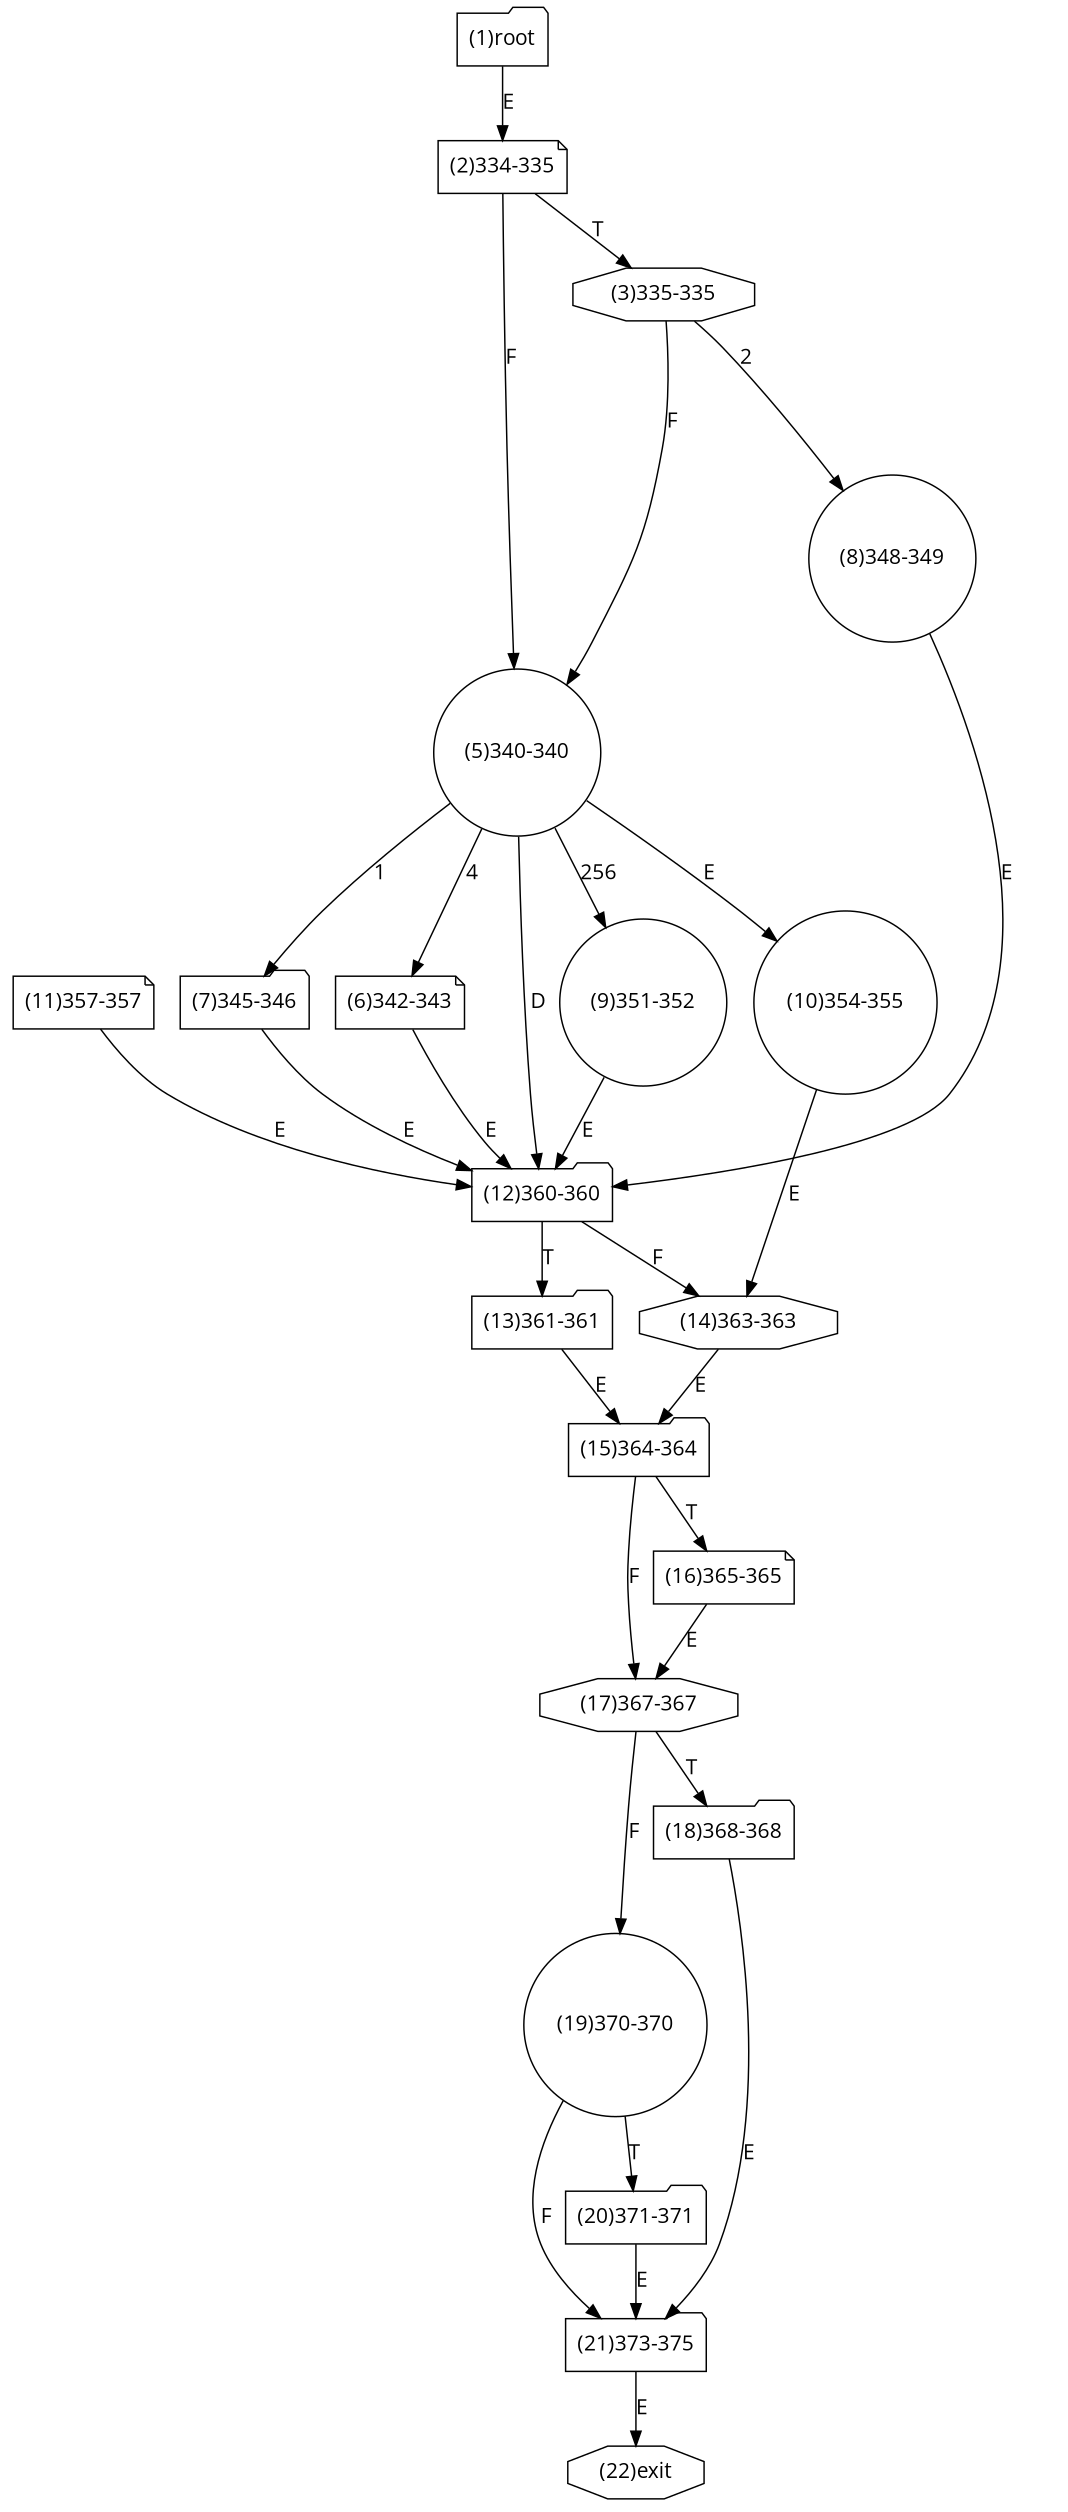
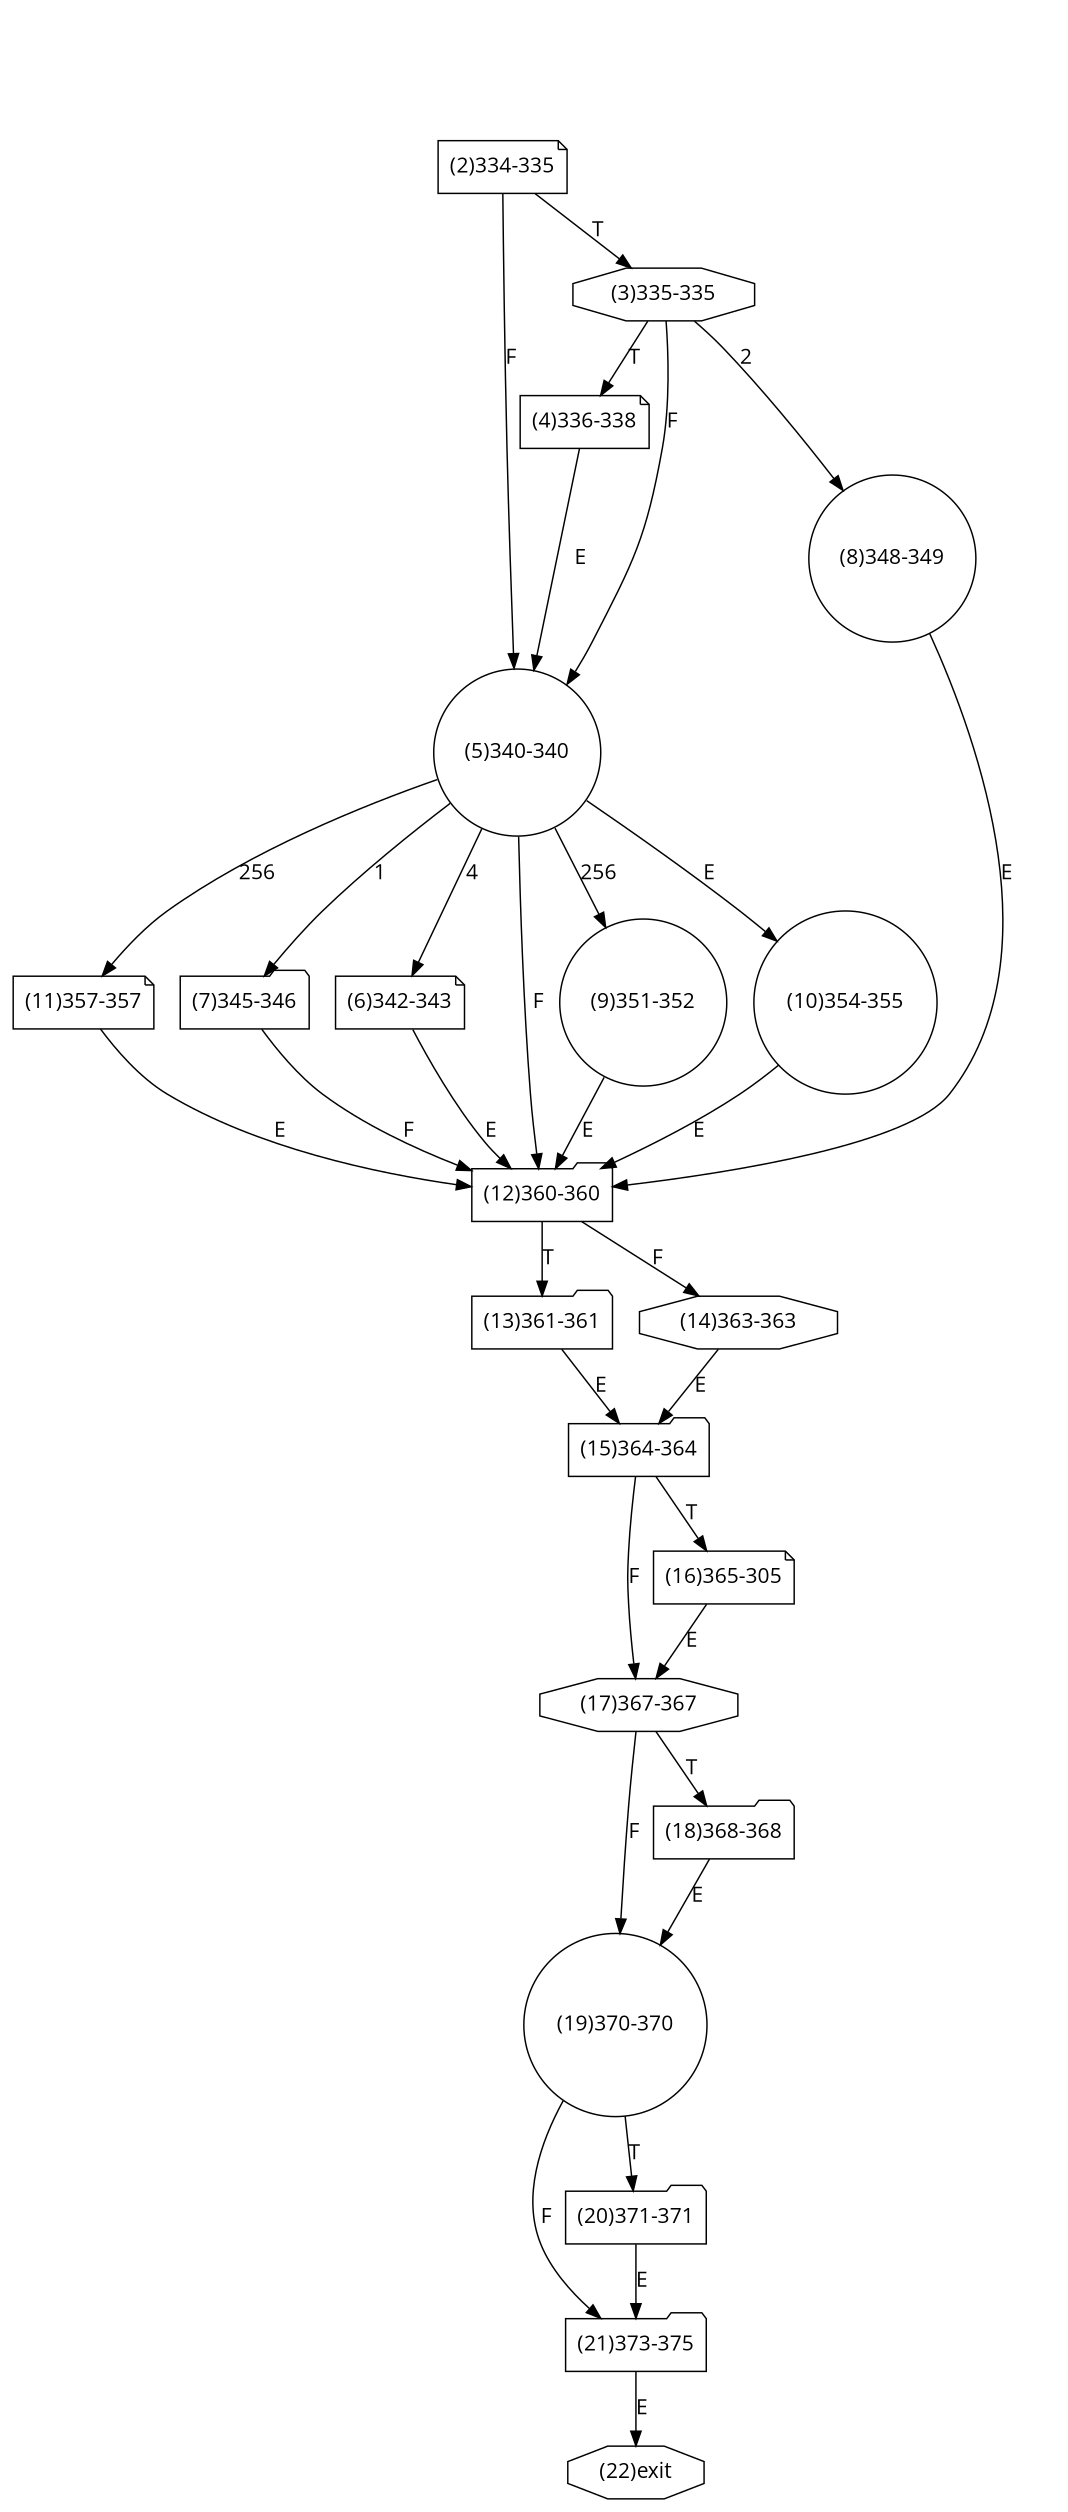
(503, 40) -> none
none -> (585, 422)
none -> (263, 853)
(538, 1003) -> (538, 1003)
(409, 1131) -> (409, 1131)
(784, 1186) -> (700, 1119)
(724, 1578) -> (724, 1578)
(747, 2091) -> (689, 1895)
